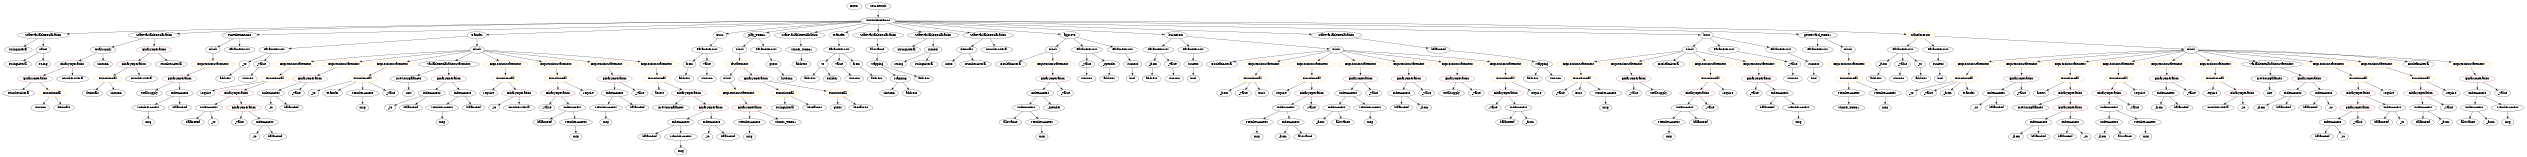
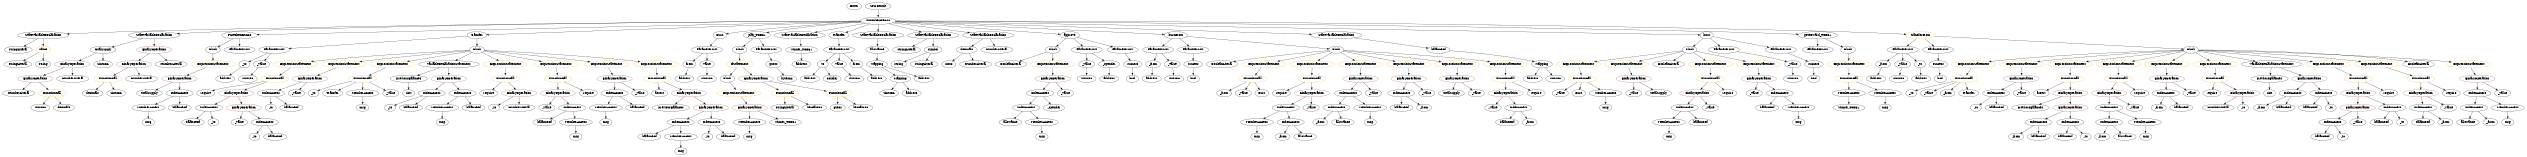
(43, 50) -> (43, 50)
